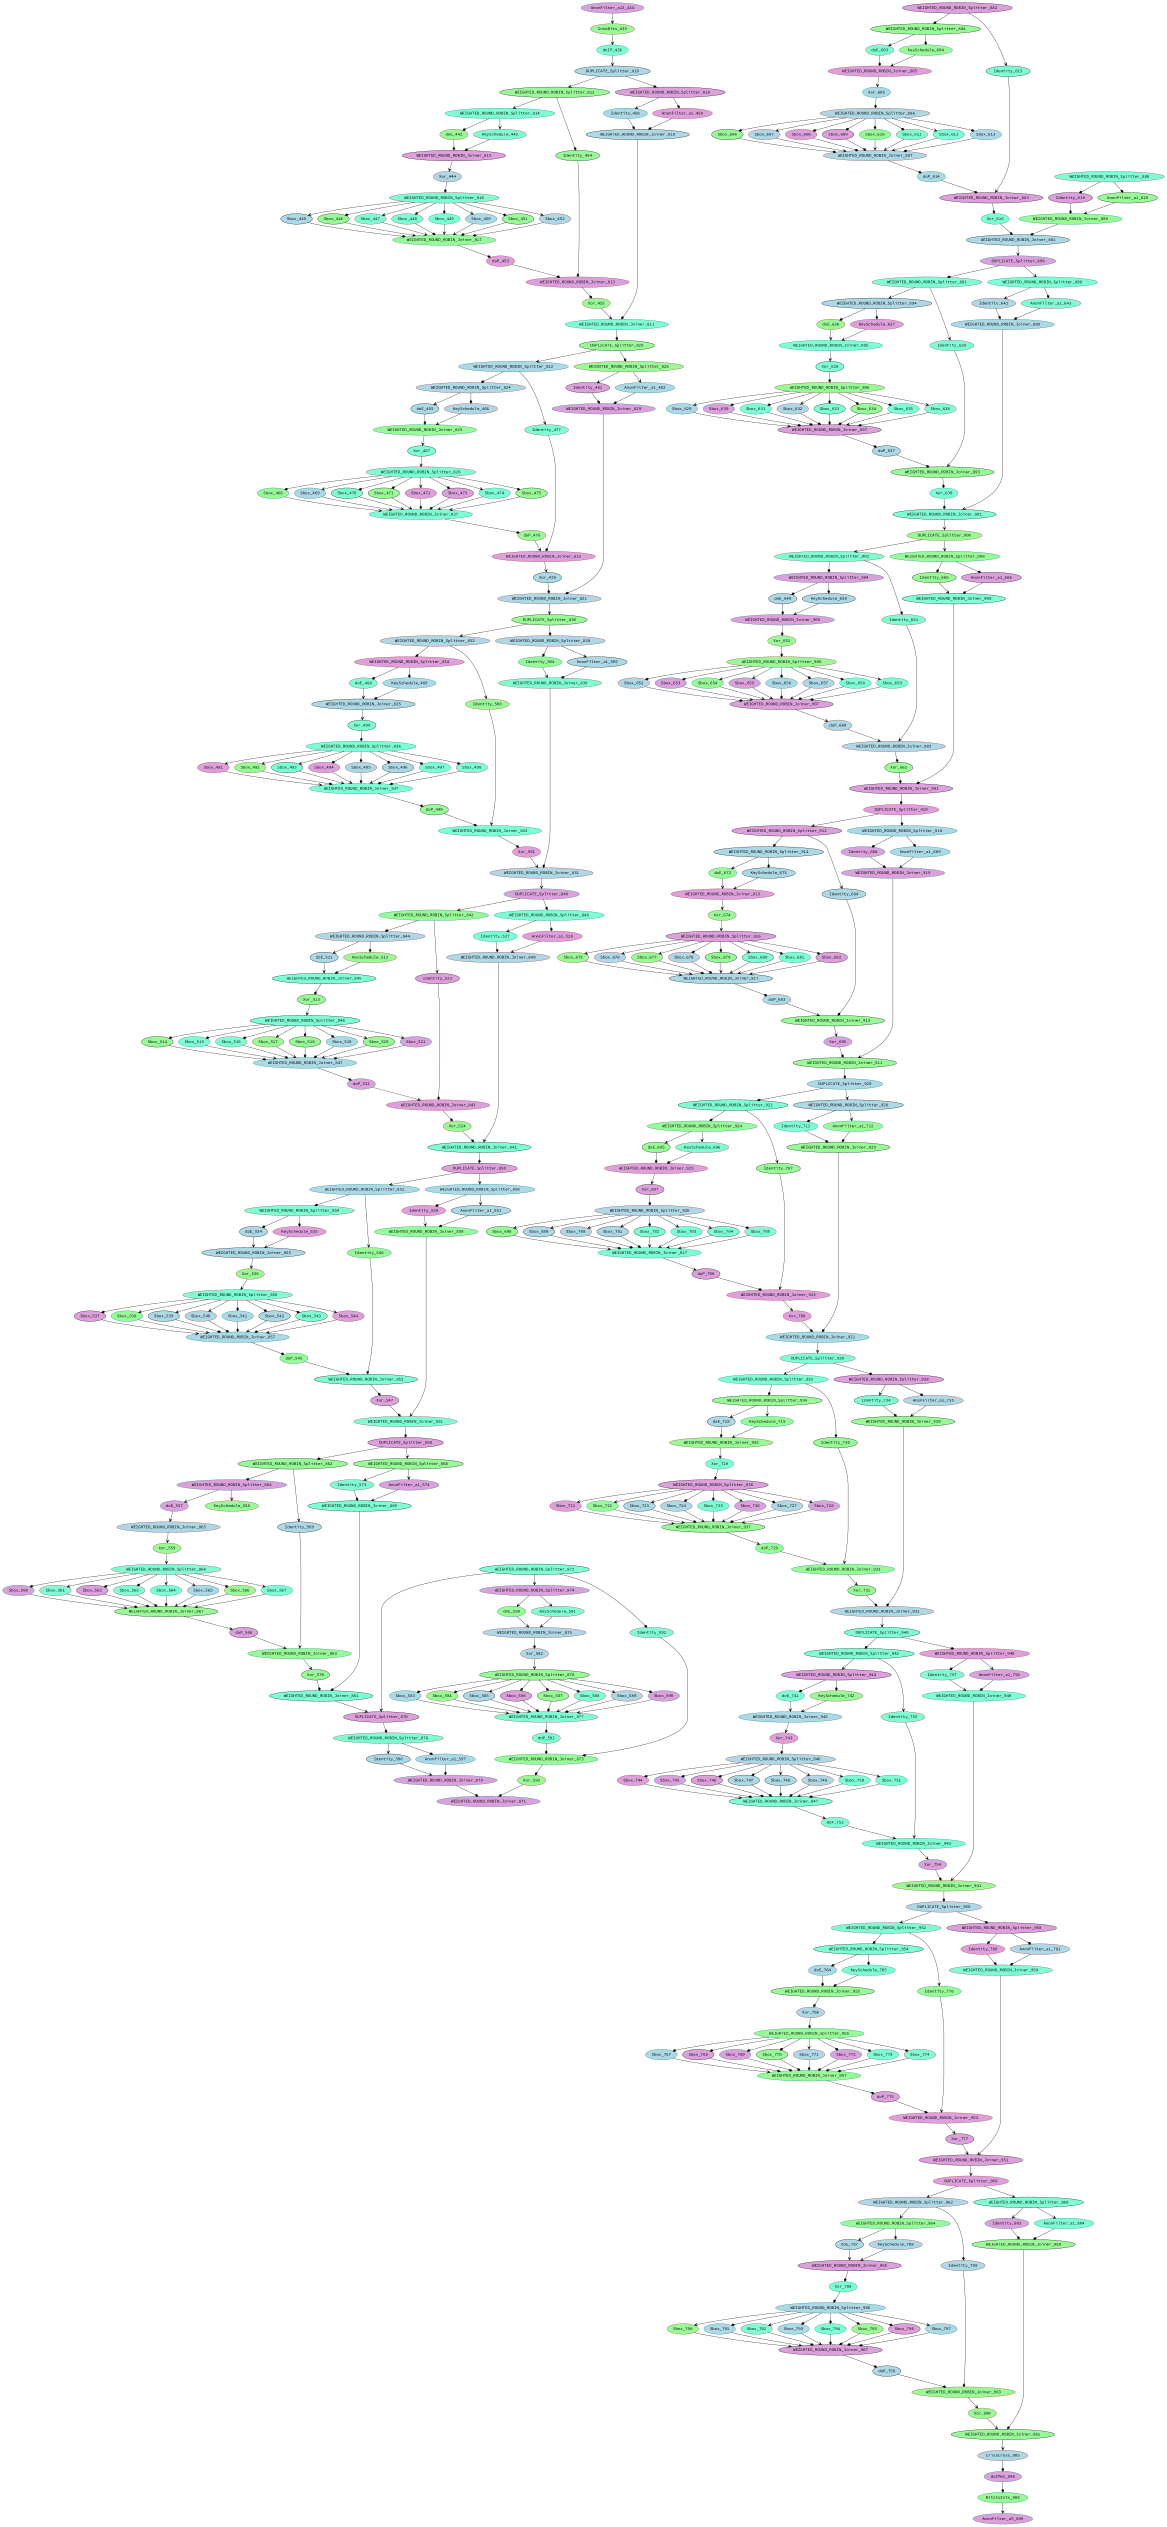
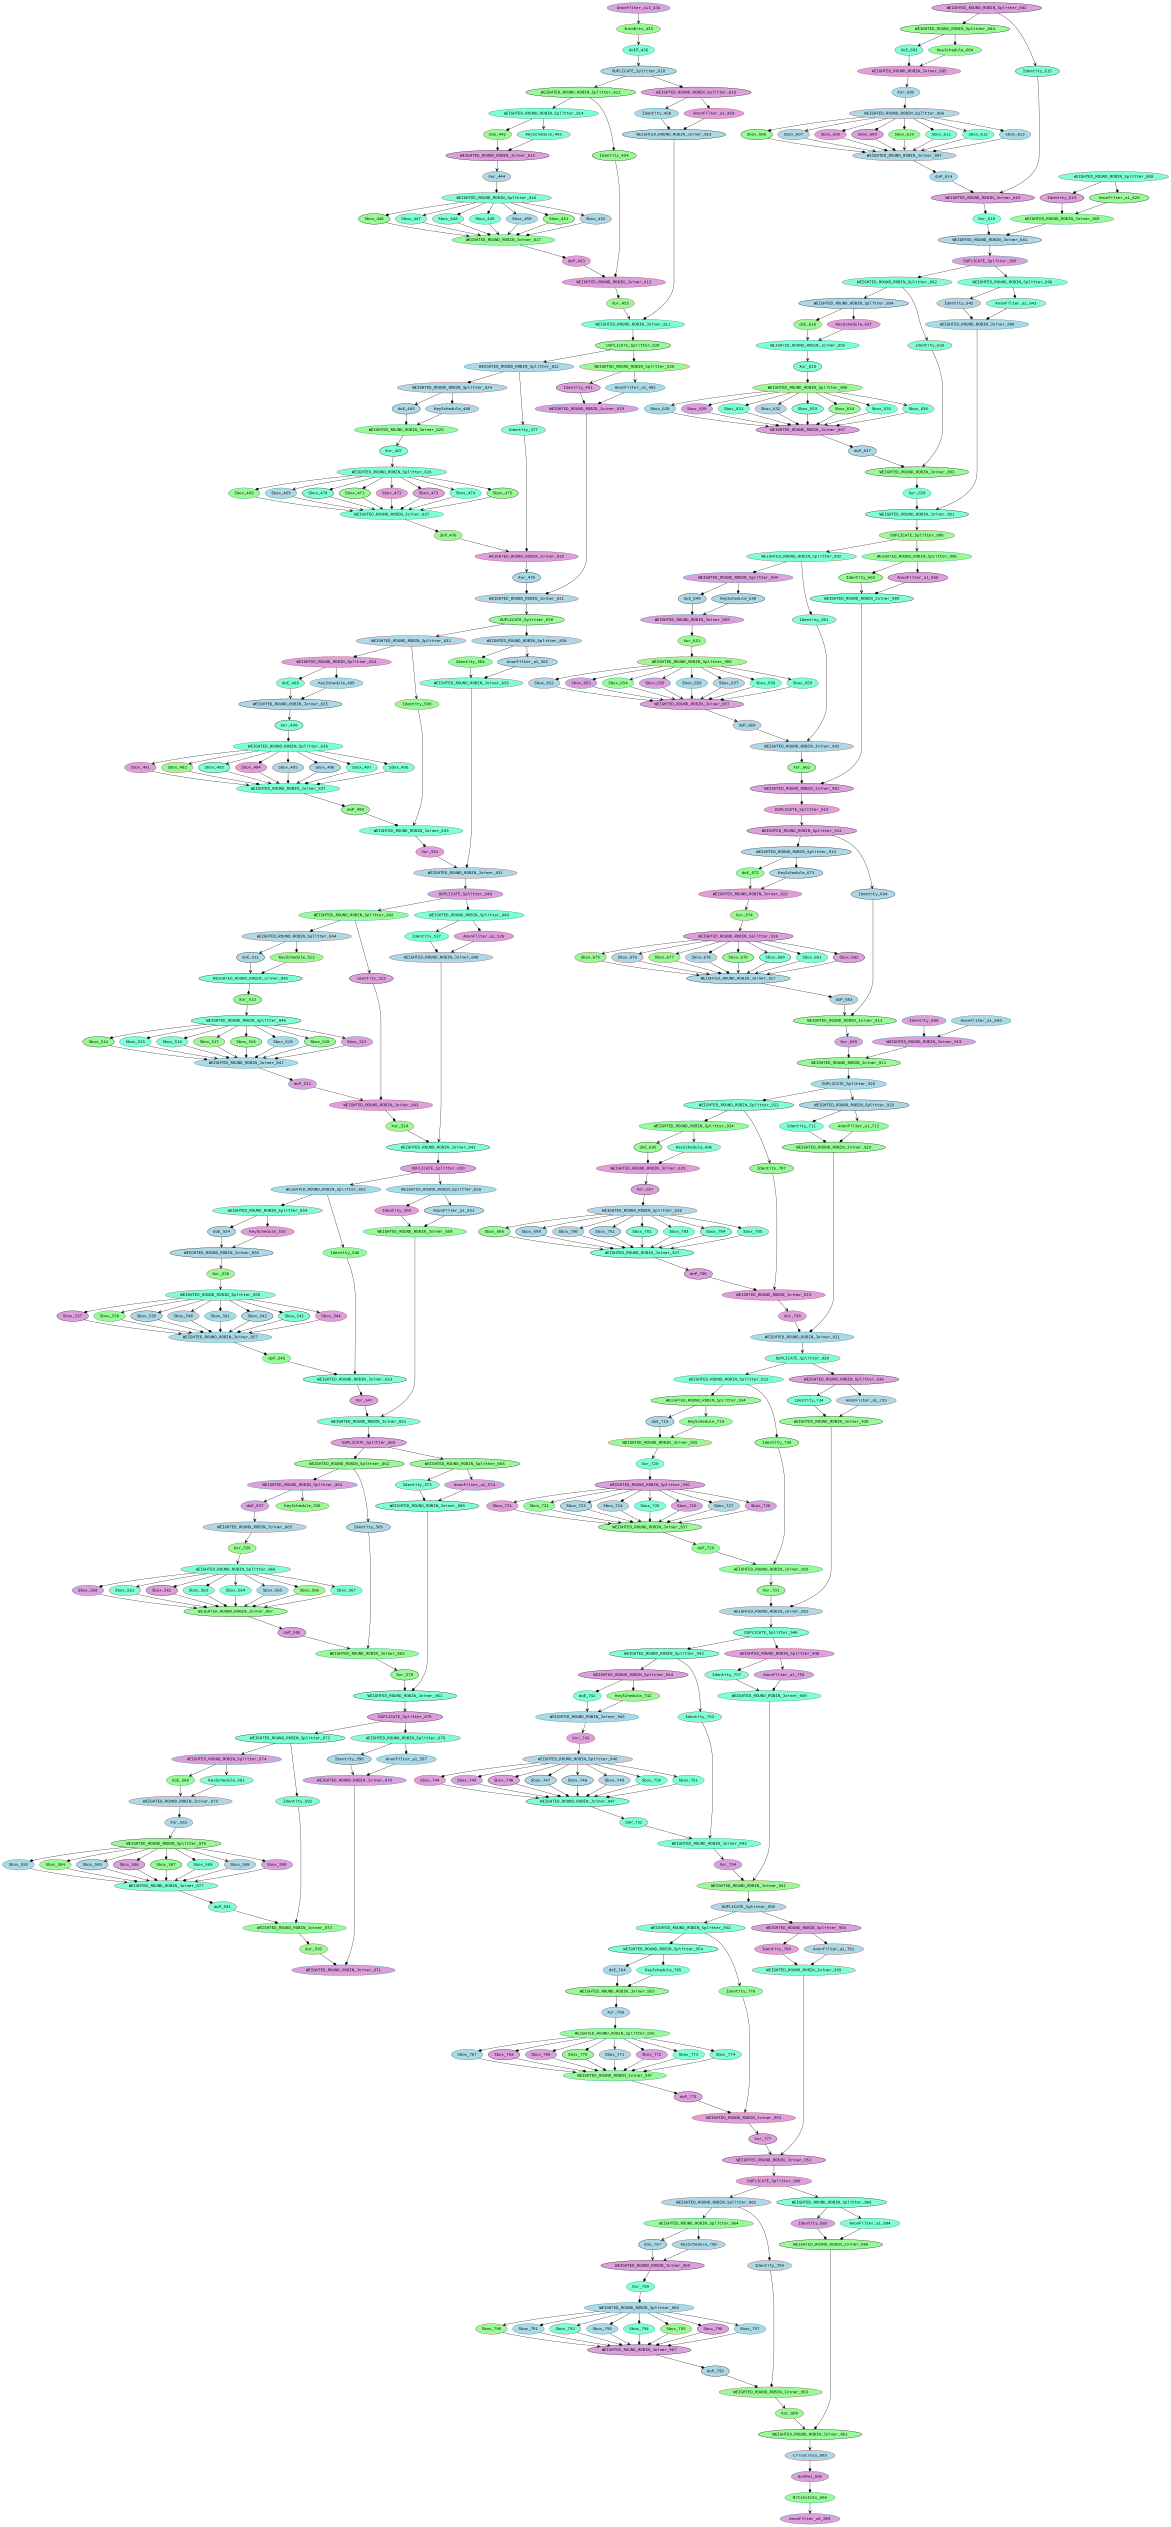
(297, 219) -> none
(902, 831) -> none
(650, 1253) -> (642, 1253)
(713, 1494) -> (650, 1494)
(387, 1600) -> (350, 1727)
